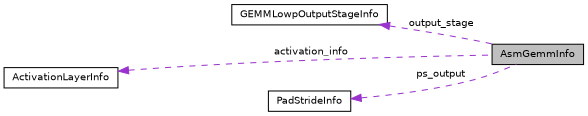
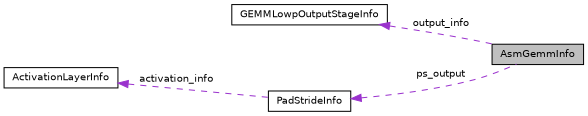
(440, 23) -> (440, 23)
(310, 60) -> (198, 91)
